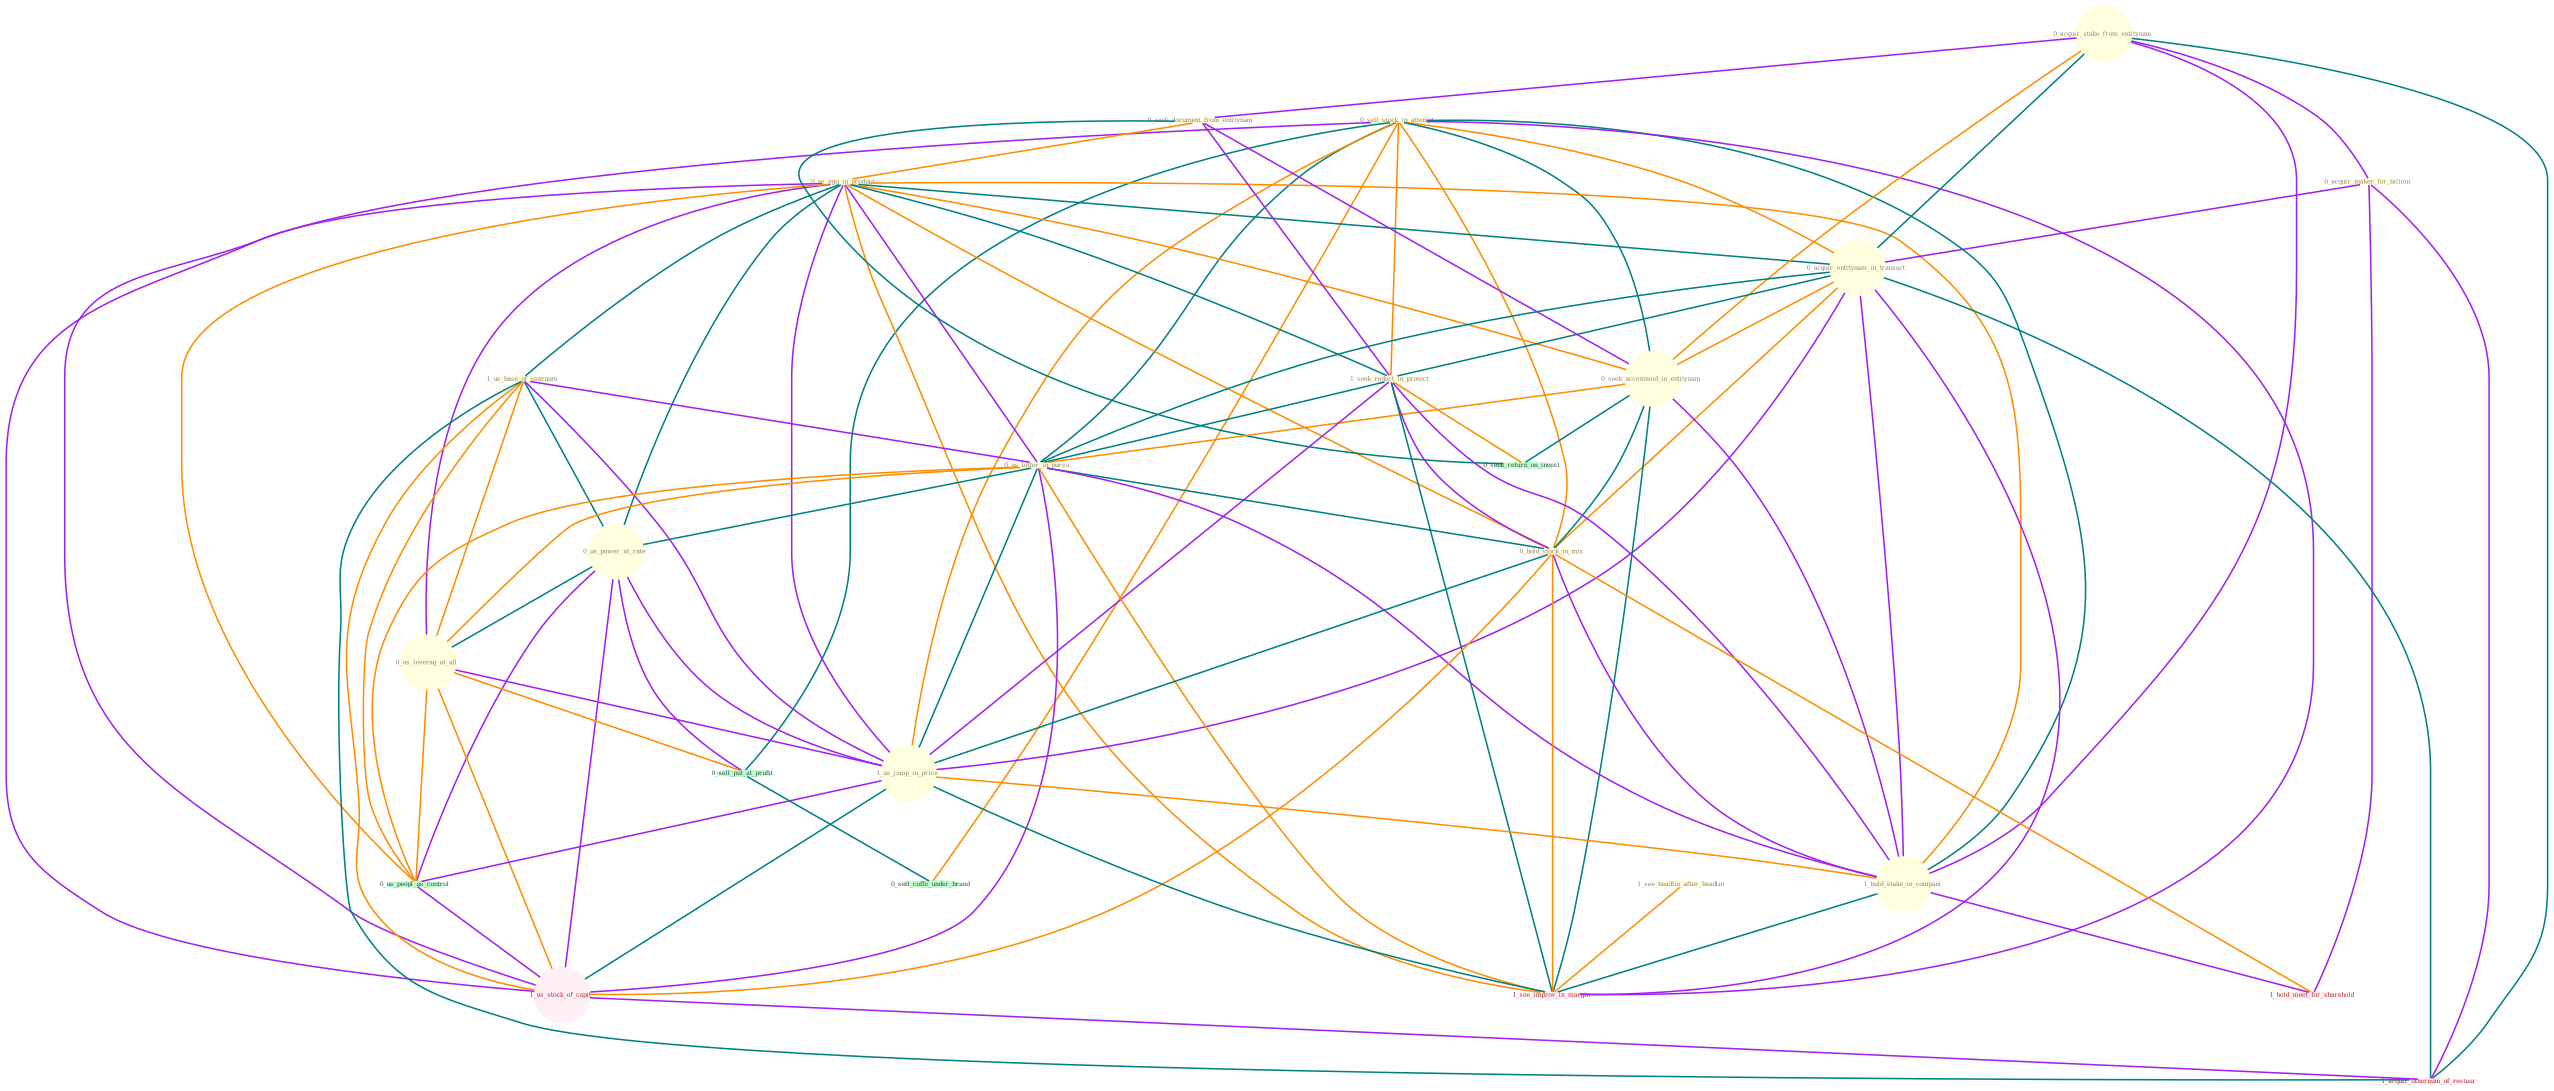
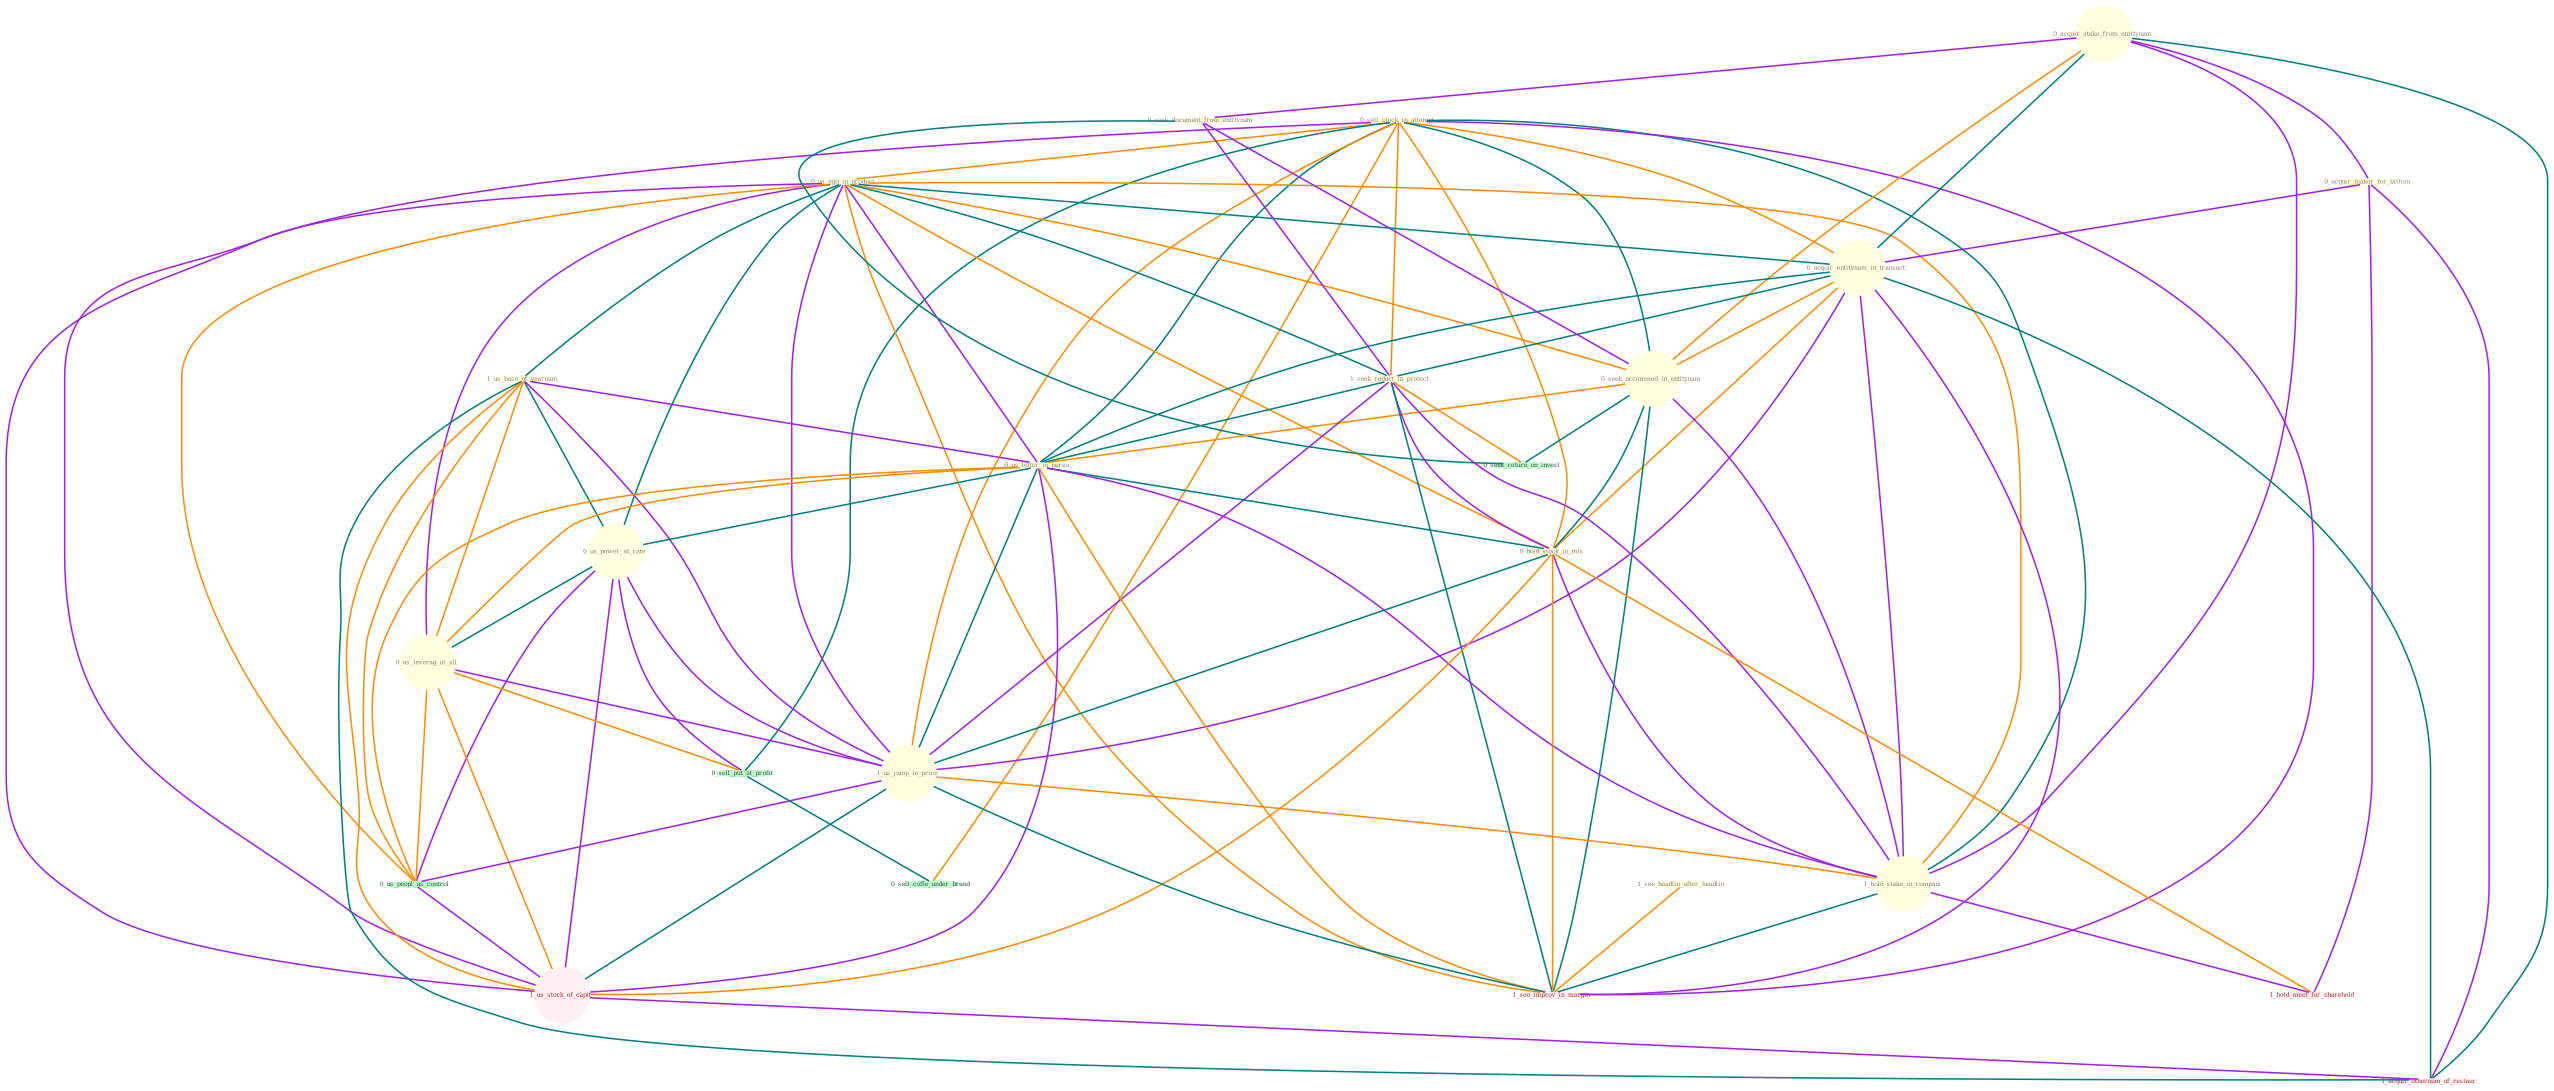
(1023, 151) -> (1123, 151)
